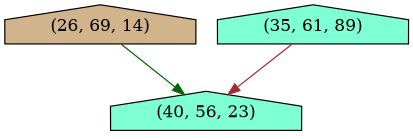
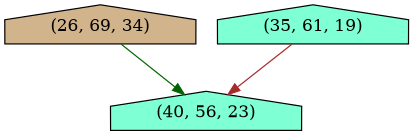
(100, 26) -> (100, 26)
(313, 26) -> (313, 26)
